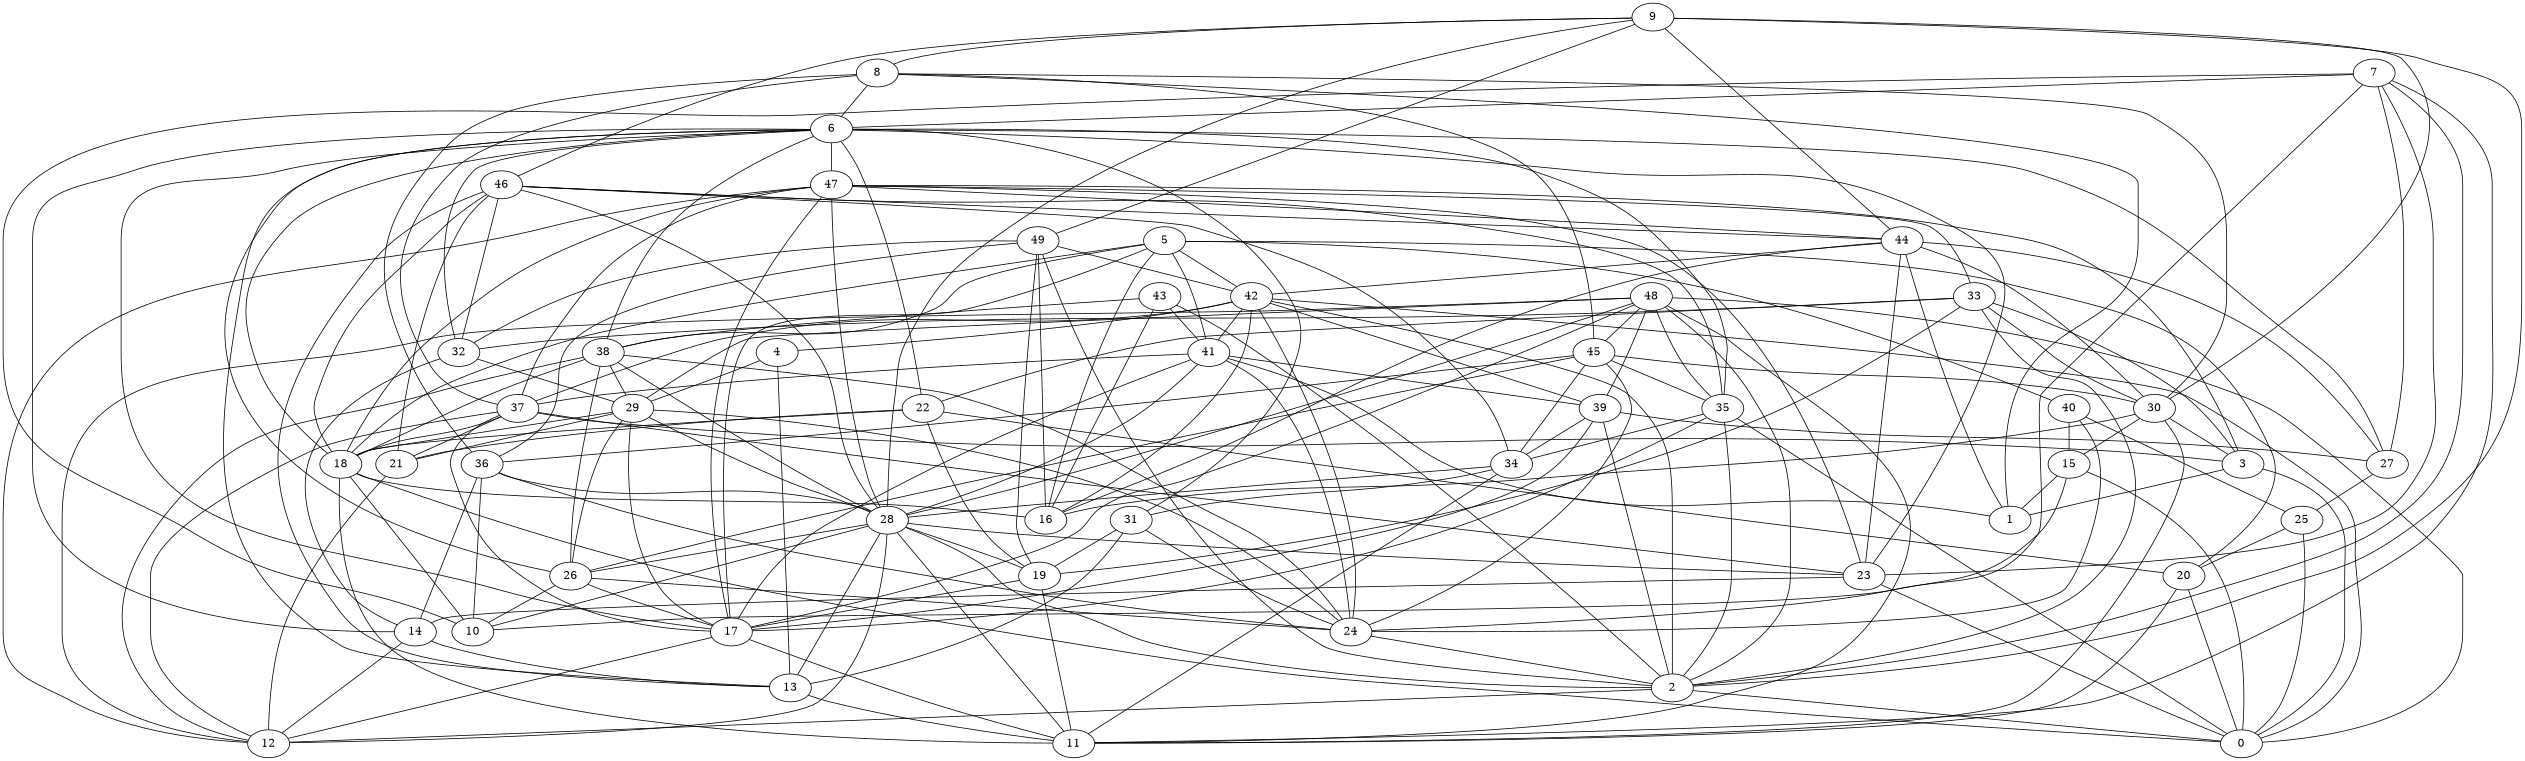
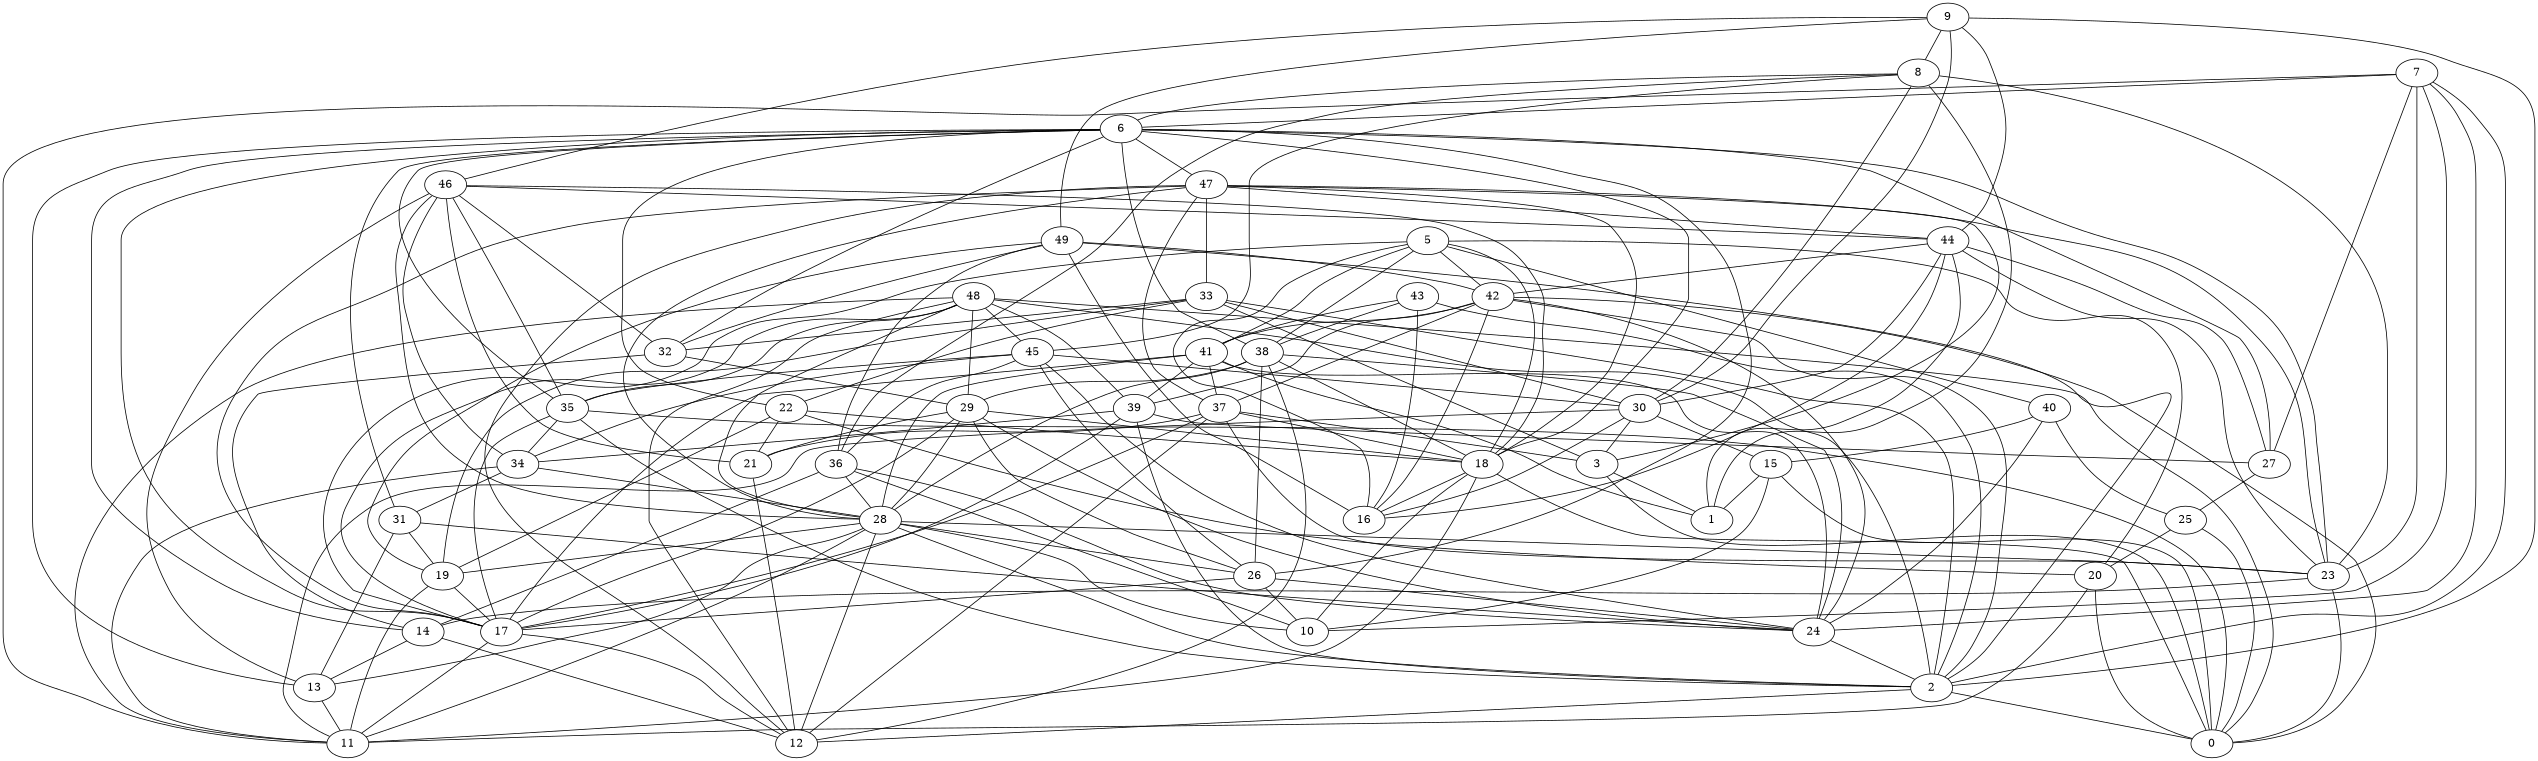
(557, 124) -> (2309, 205)
(1158, 146) -> none
(777, 352) -> none
